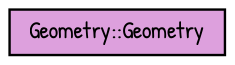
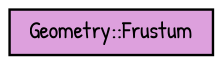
(117, 32) -> (111, 32)
